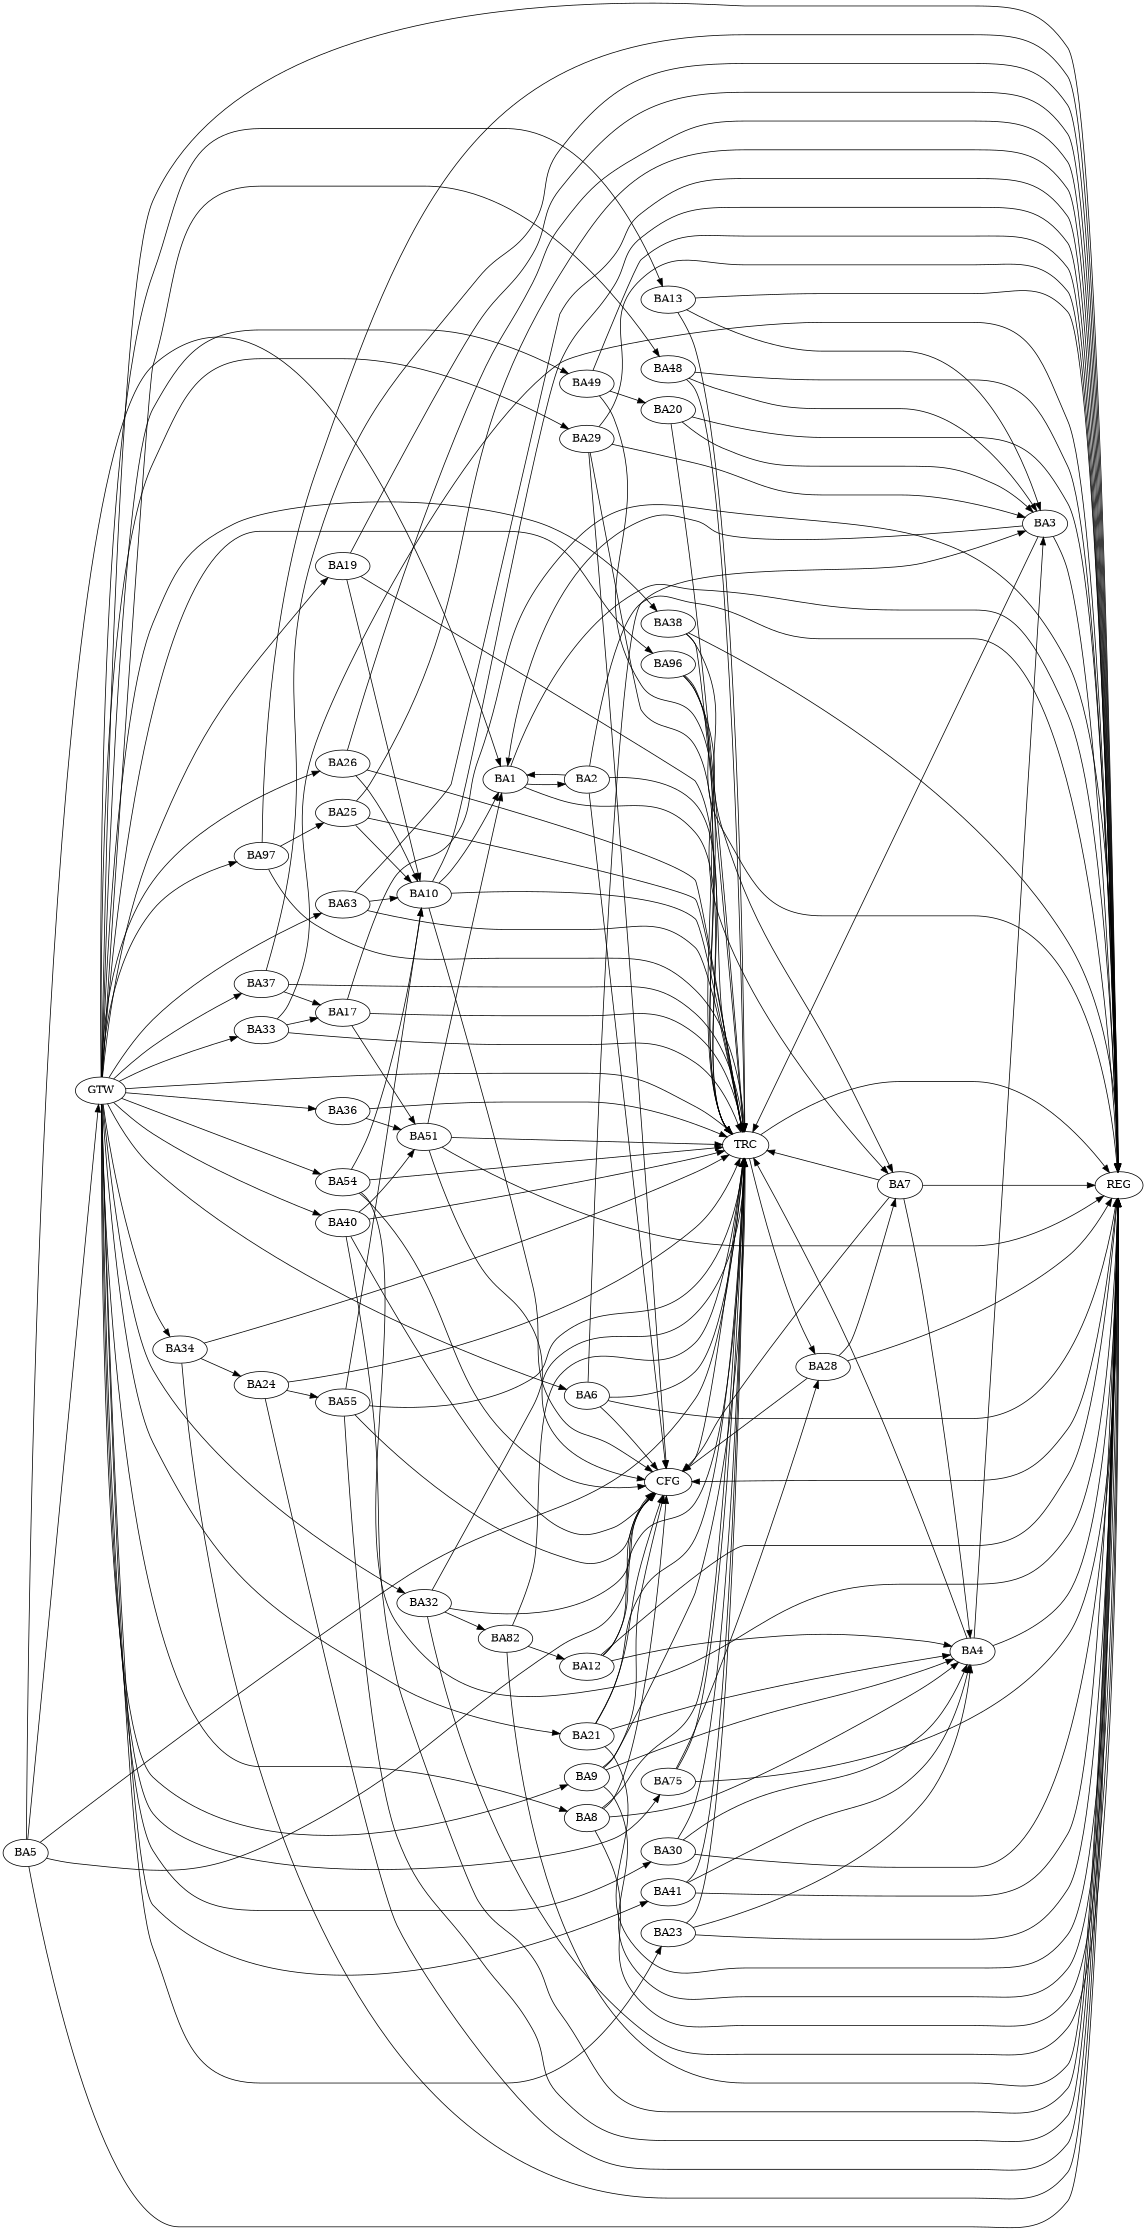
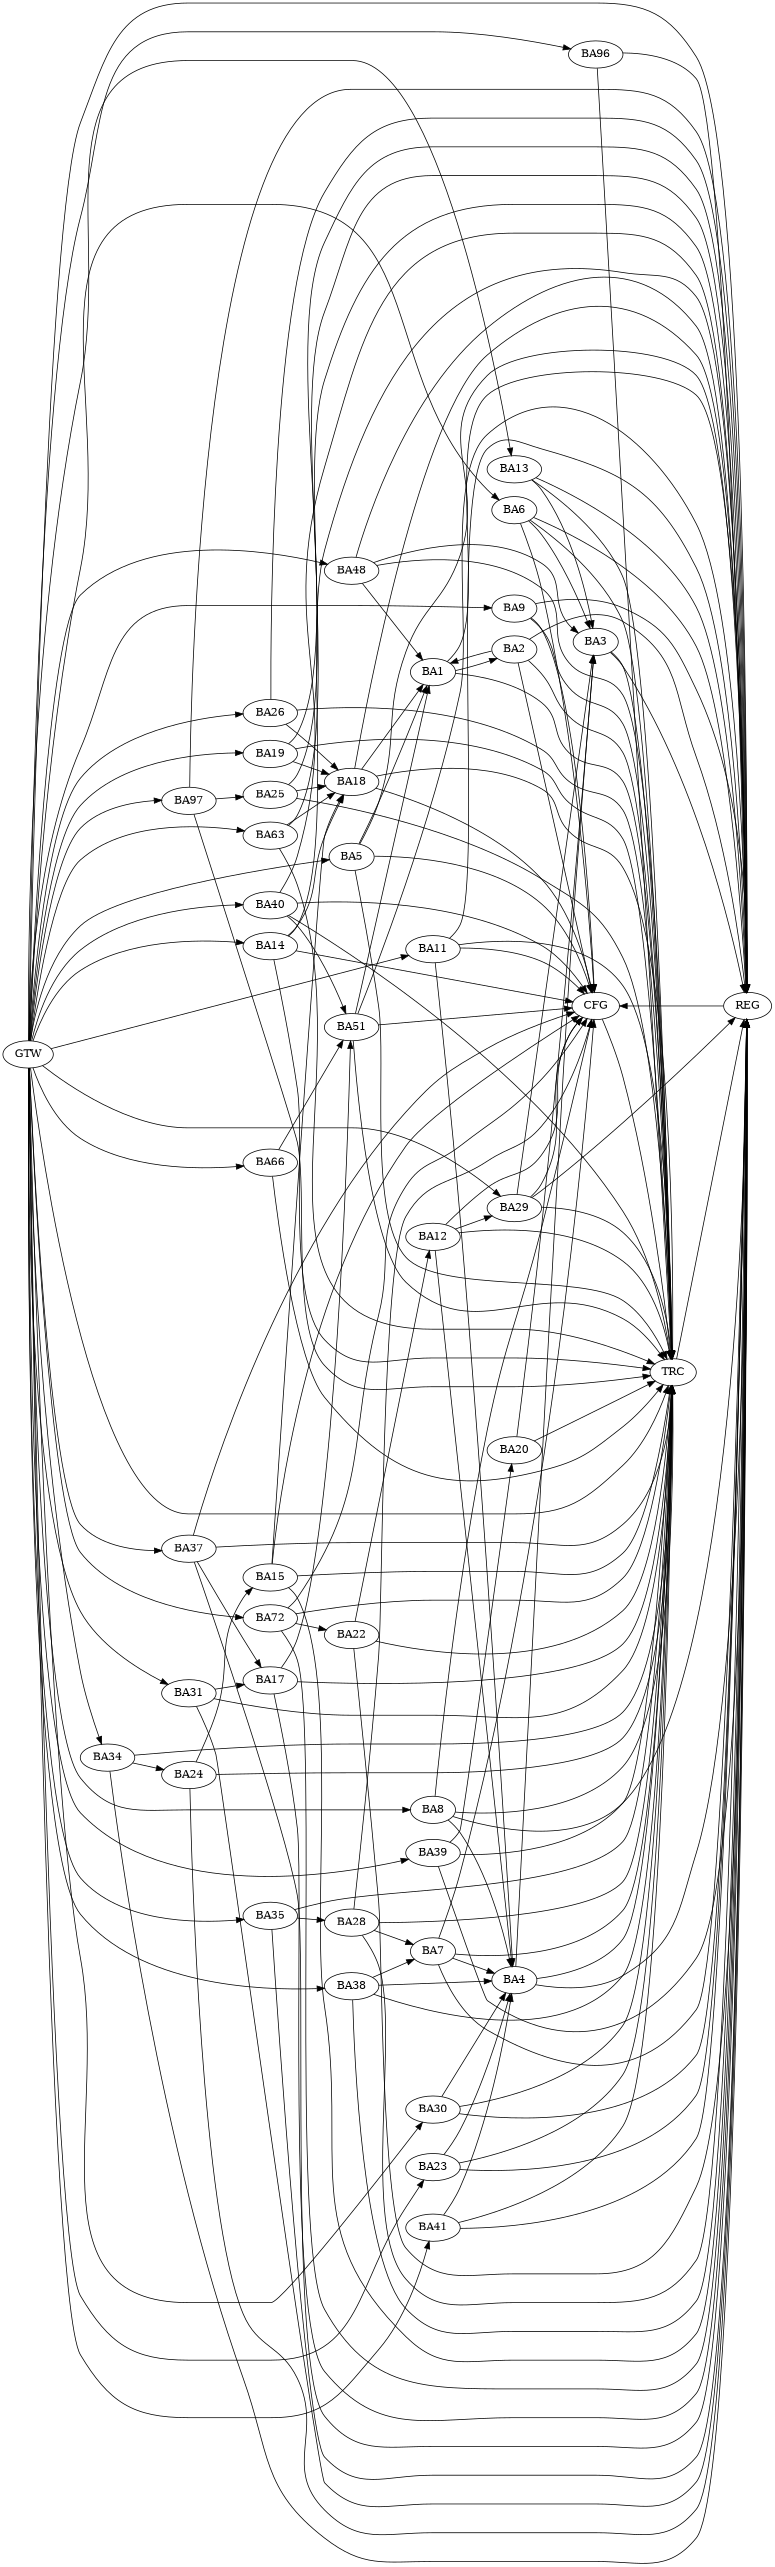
(587, 384) -> (433, 1853)
(692, 520) -> (390, 619)
(1074, 524) -> none
(424, 895) -> (352, 782)
(734, 954) -> none
(261, 1030) -> (189, 1693)
(343, 1111) -> (270, 1163)
(343, 1182) -> (270, 946)
none -> (322, 1228)
(776, 1254) -> (641, 1820)
(343, 1403) -> (270, 1577)
(63, 1476) -> (136, 899)
(968, 1546) -> (470, 1224)
(424, 1603) -> (270, 1618)
(505, 1639) -> (352, 1635)
(775, 1712) -> (431, 1983)
(587, 1736) -> (433, 949)
(668, 1782) -> (270, 1916)
